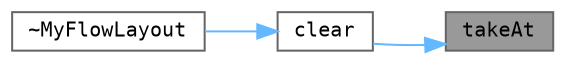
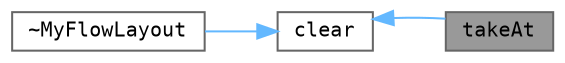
(399, 45) -> (419, 18)
